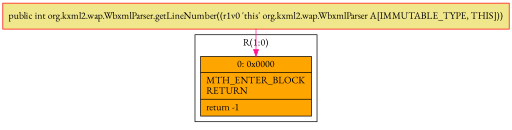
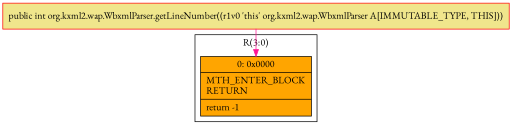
(256, 43) -> (256, 43)
